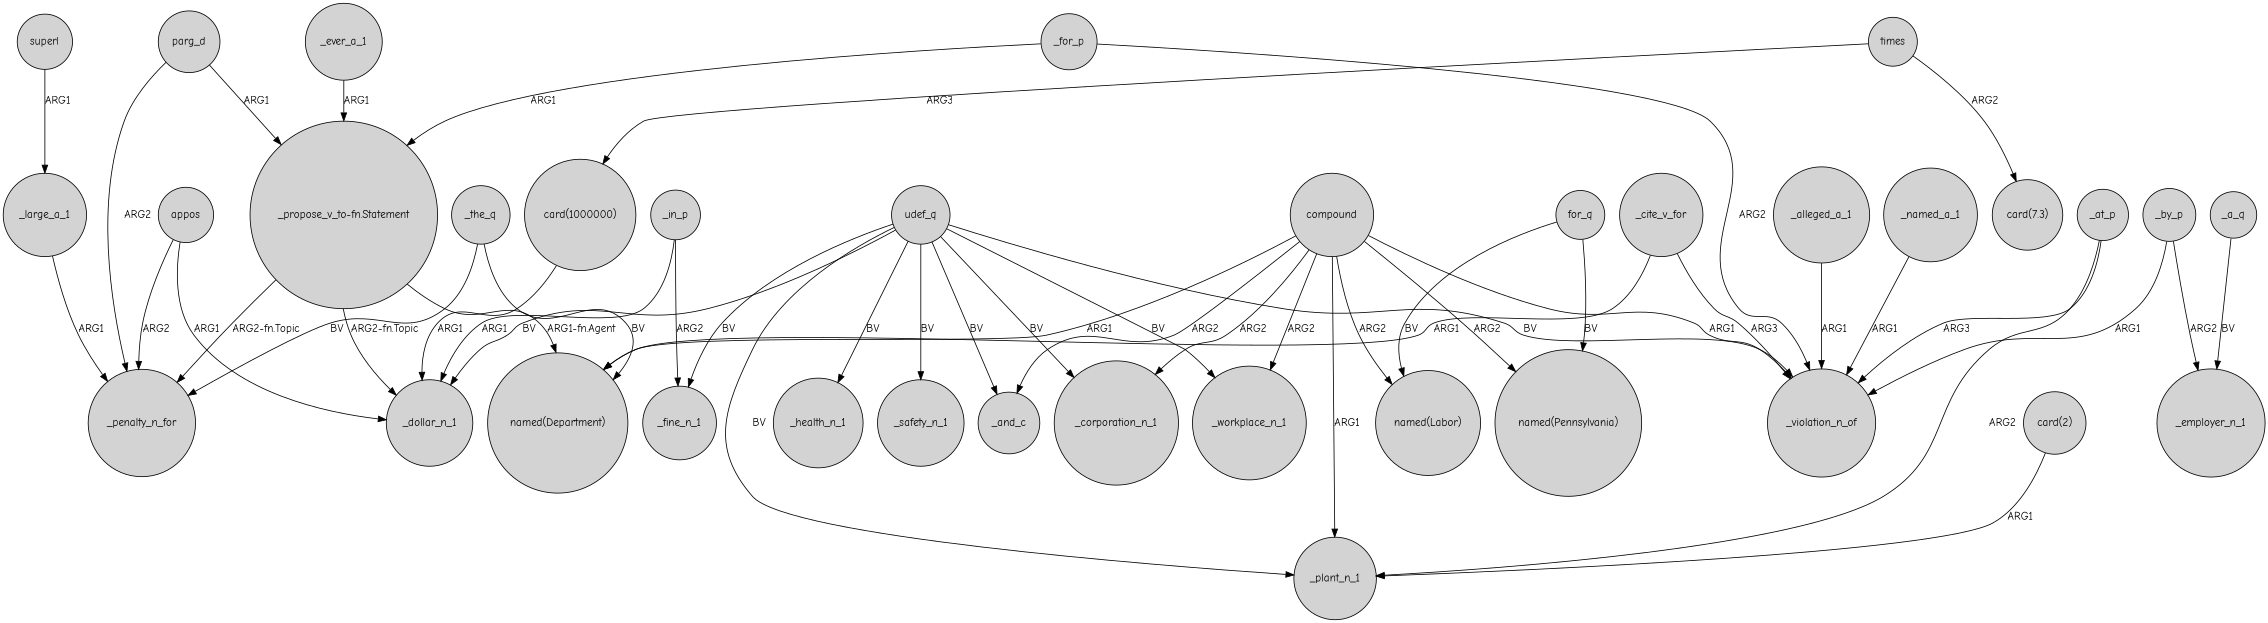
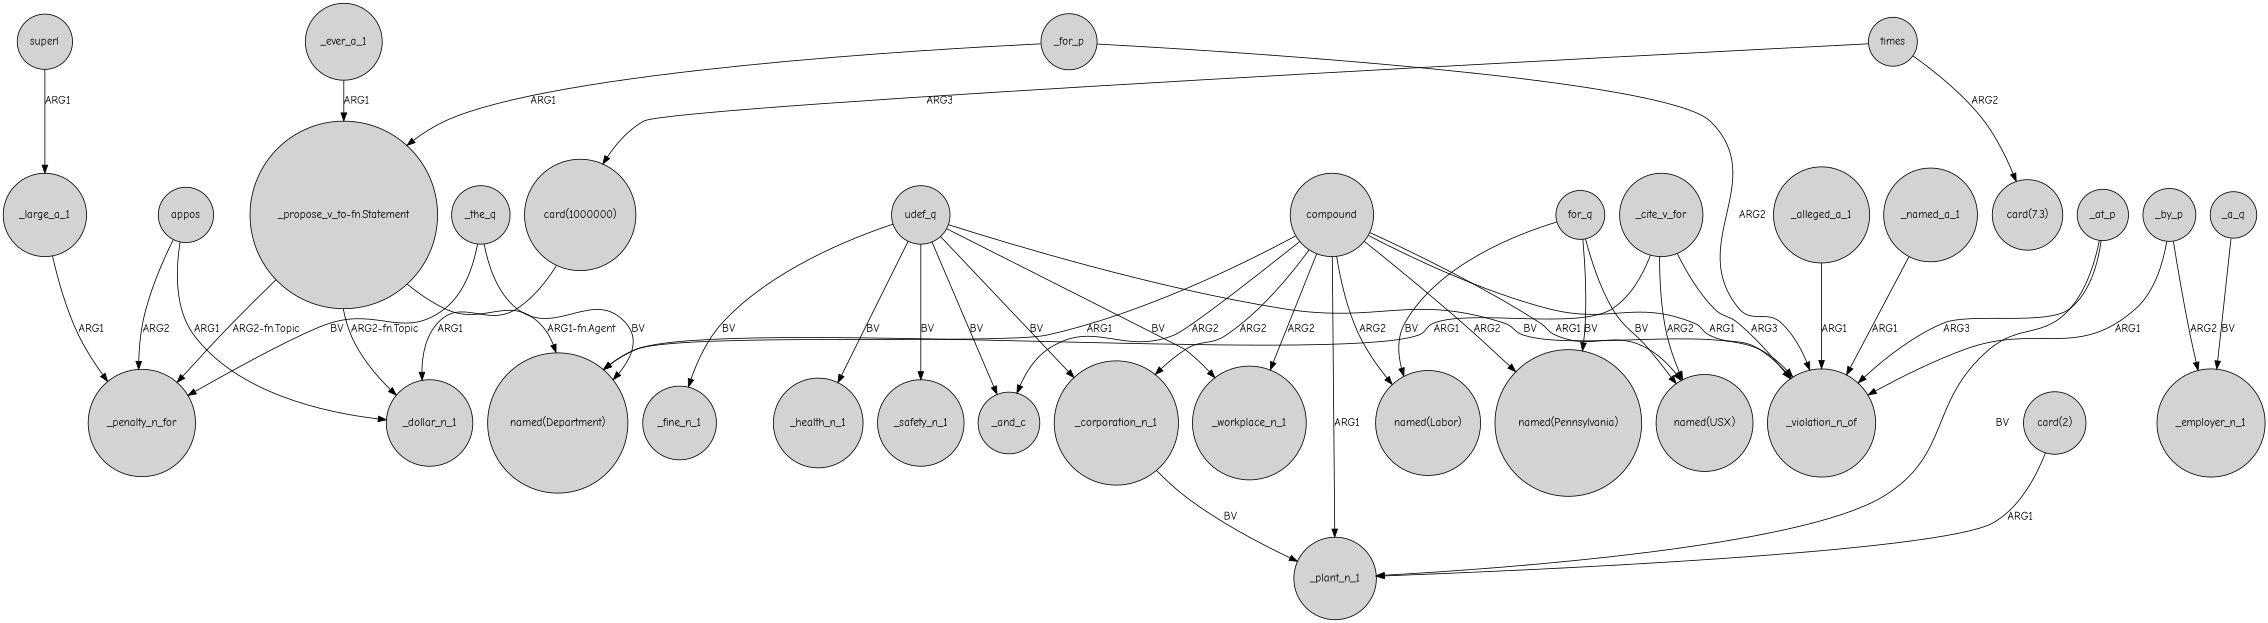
(189, 42) -> none
(676, 215) -> none
(684, 313) -> none
none -> (1705, 423)
(2003, 423) -> (2003, 423)
(843, 526) -> (1219, 520)
